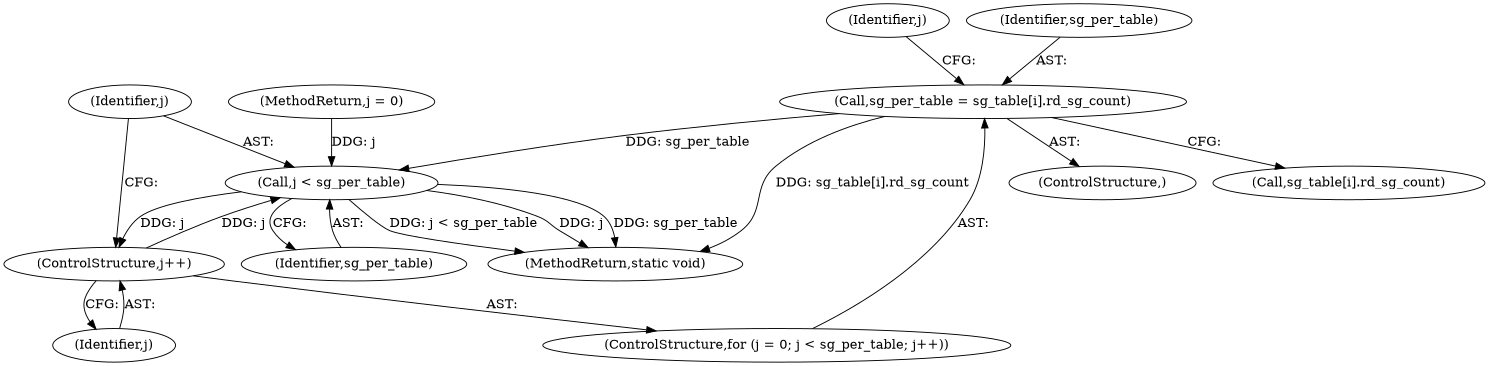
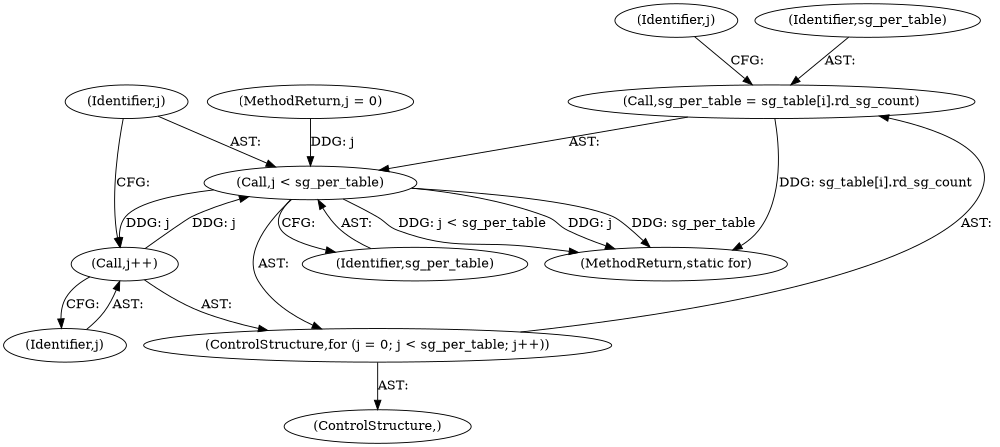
(1039, 140) -> (378, 381)
(688, 142) -> (587, 142)
(1349, 183) -> none
(114, 264) -> (125, 264)
(615, 264) -> (666, 264)
none -> (254, 270)
